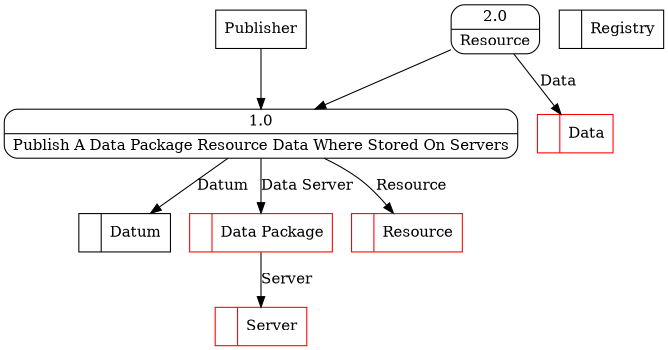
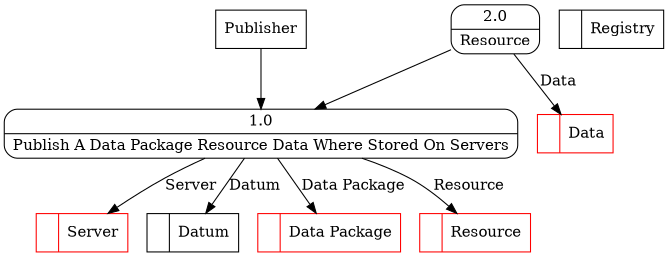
(307, 186) -> (353, 186)
(261, 274) -> (160, 181)
